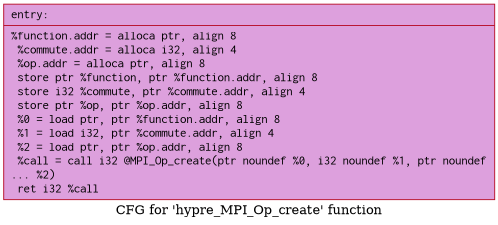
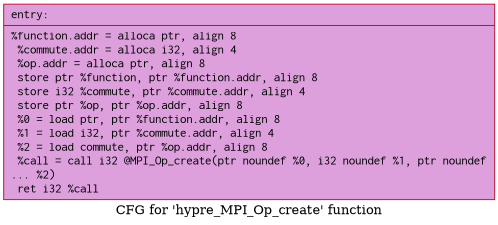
(127, 147) -> (139, 147)
